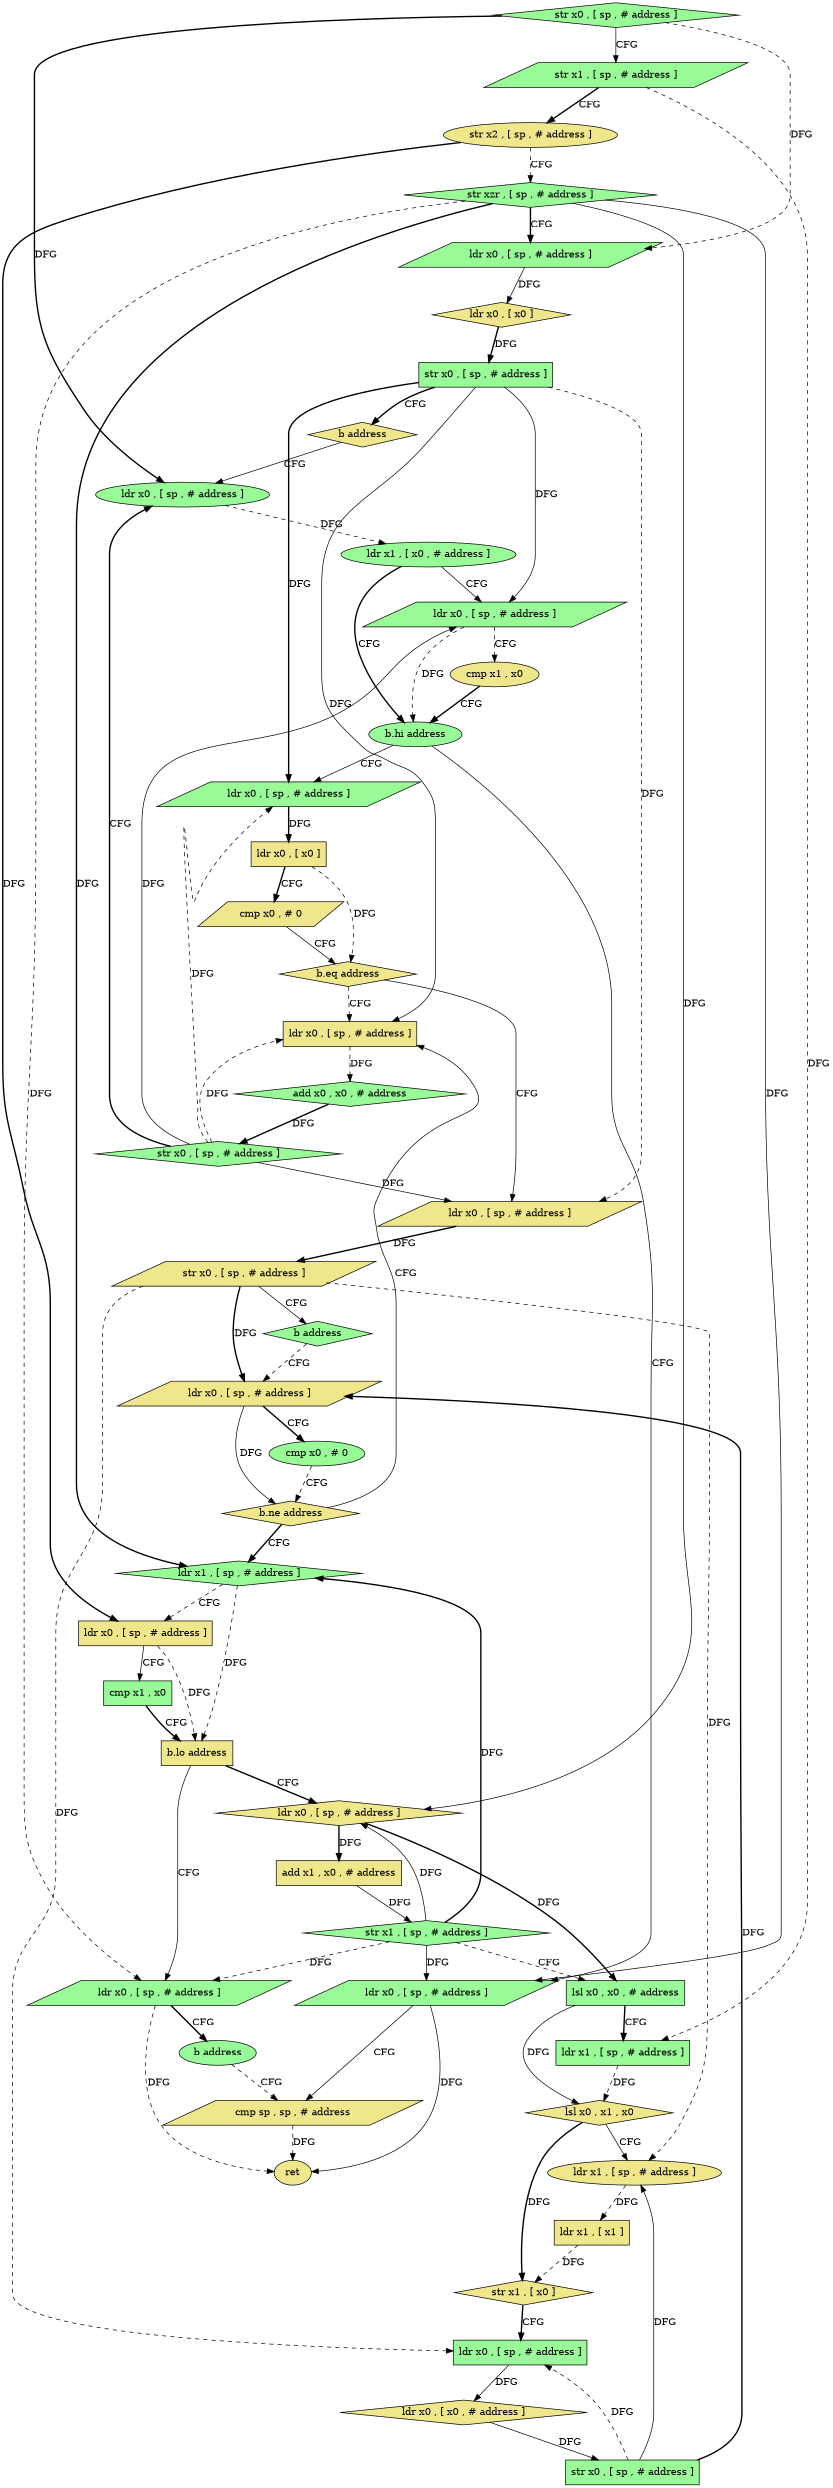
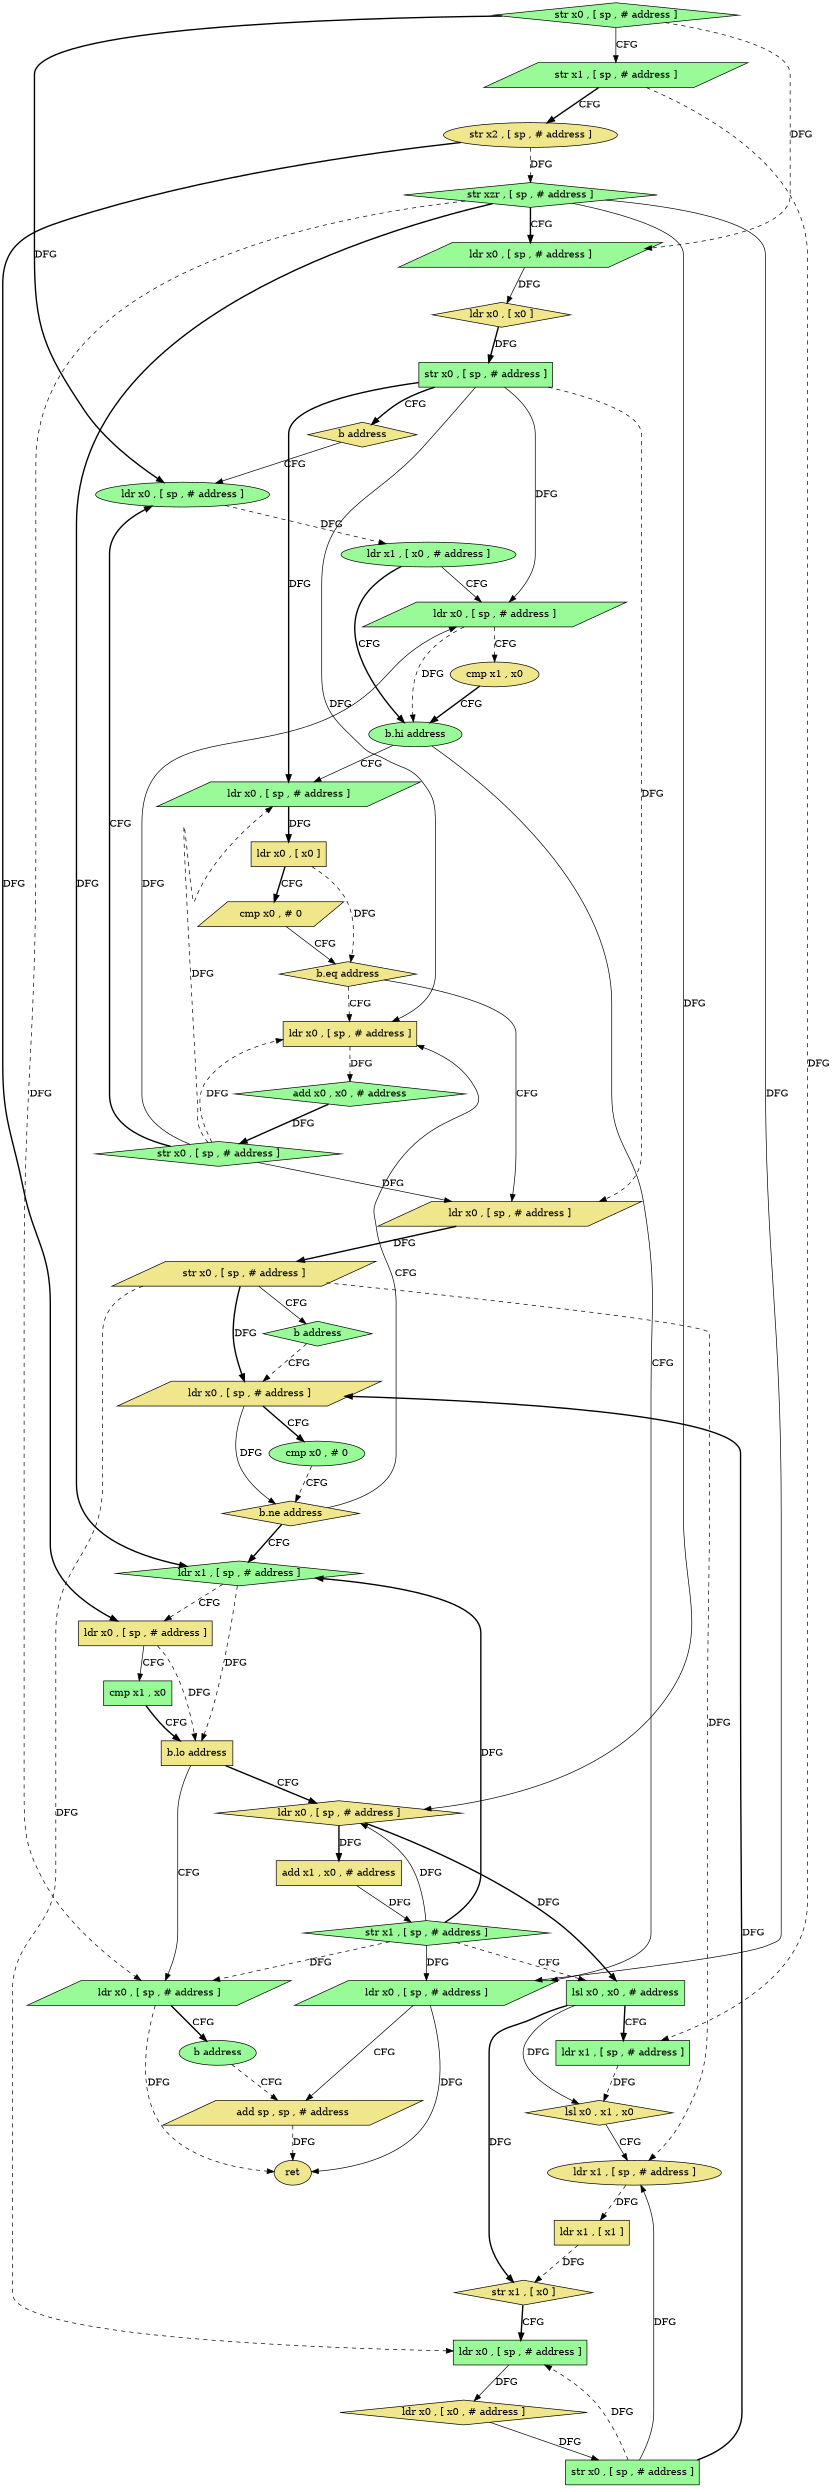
(541, 165) -> (541, 165)
(293, 2113) -> (293, 2113)
(530, 2188) -> (489, 2118)
